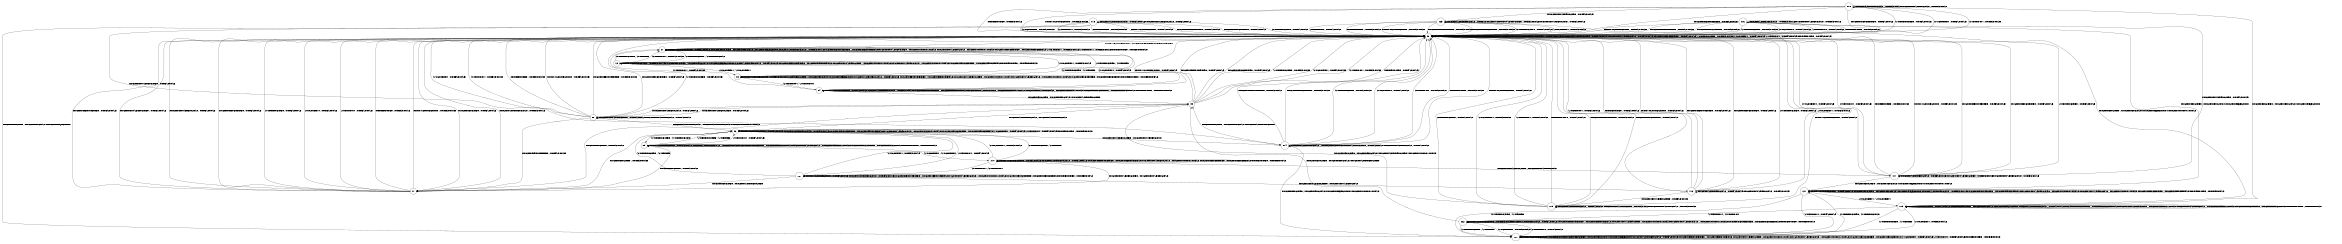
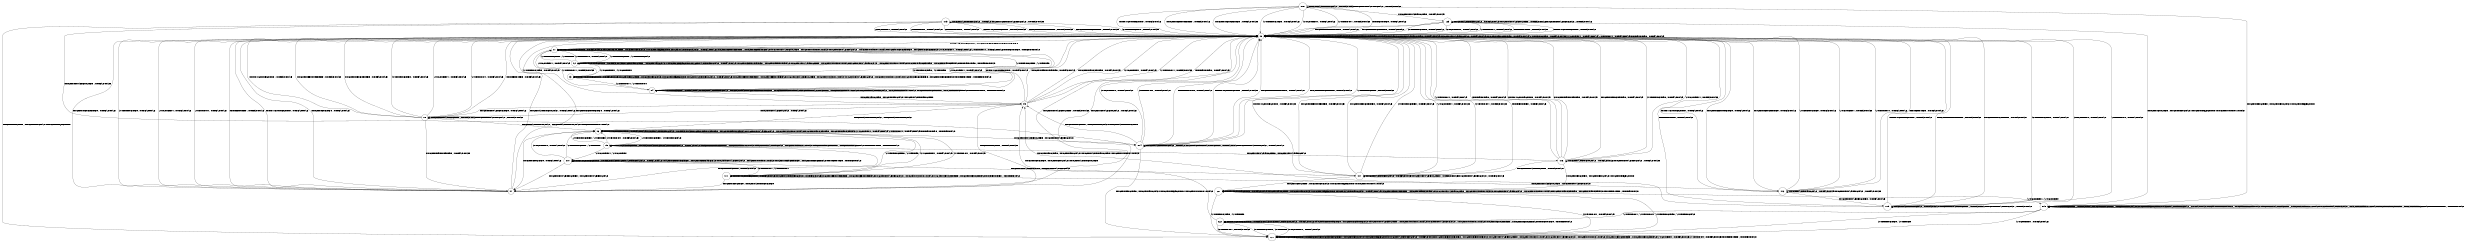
none -> (1083, 151)
(799, 176) -> (726, 176)
